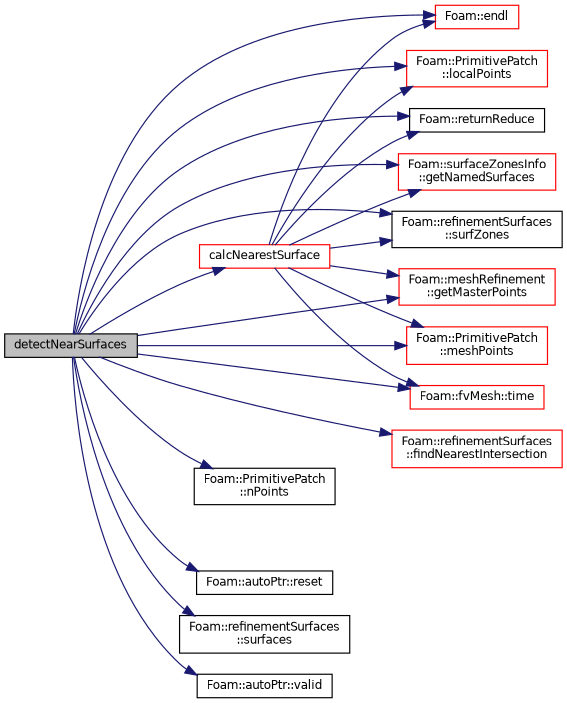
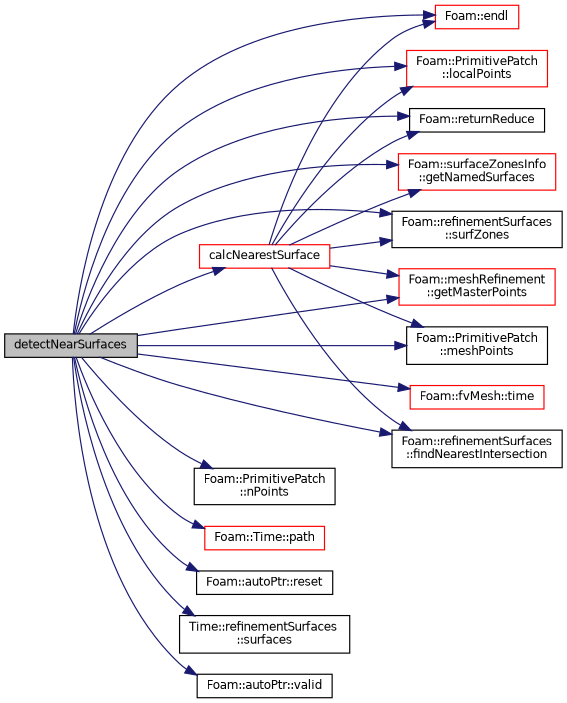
(335, 333) -> (327, 354)
(477, 346) -> (477, 346)
(477, 449) -> (477, 449)
none -> (265, 538)
(265, 634) -> (265, 634)
